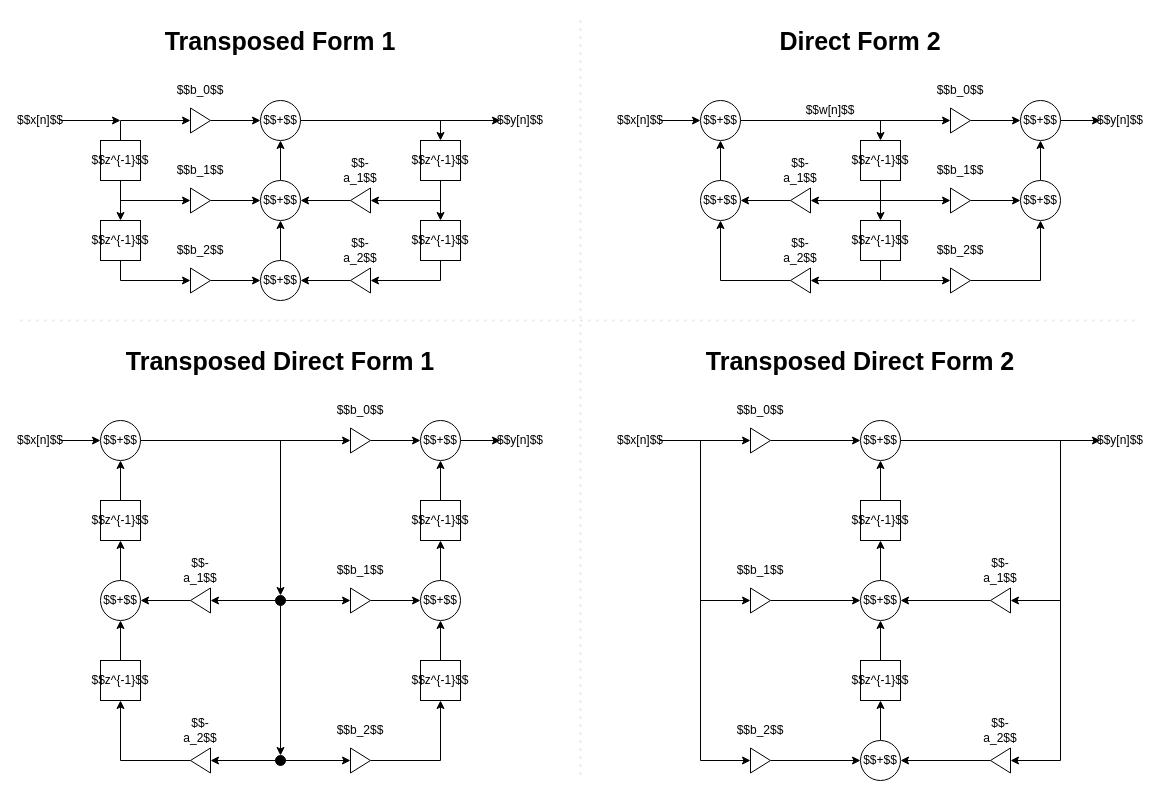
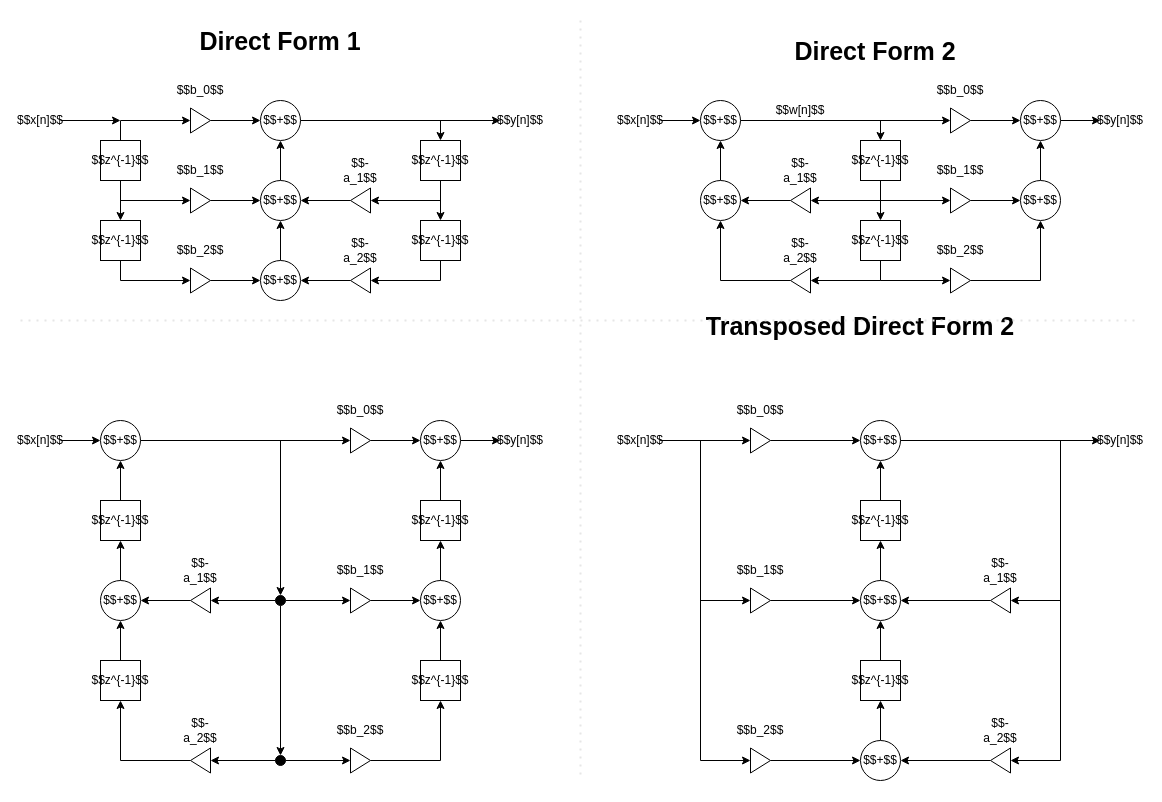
(281, 41) -> (281, 41)
(861, 41) -> (876, 51)
(831, 111) -> (801, 111)
(281, 361) -> none
(861, 361) -> (861, 326)
